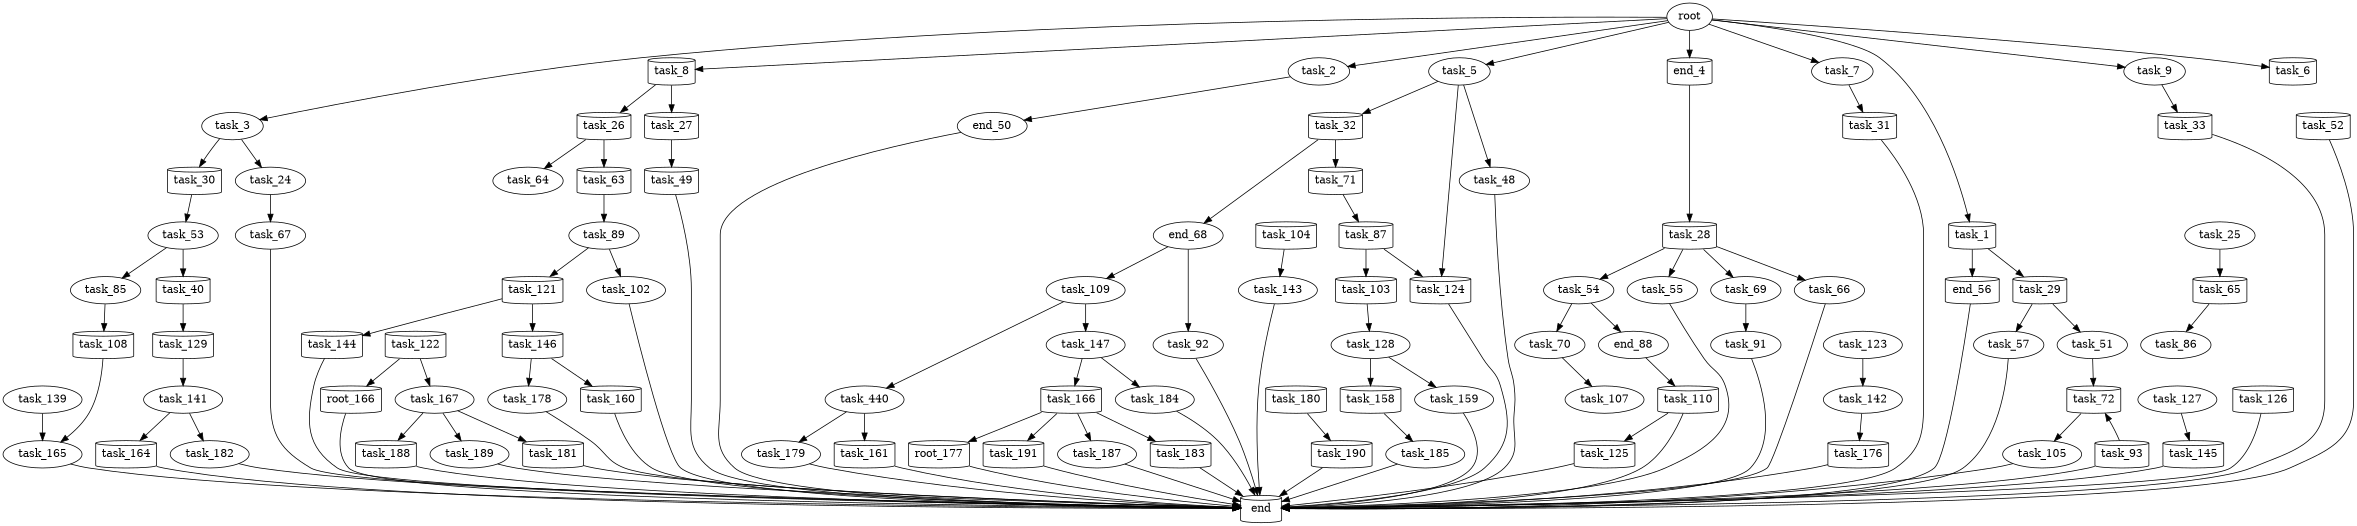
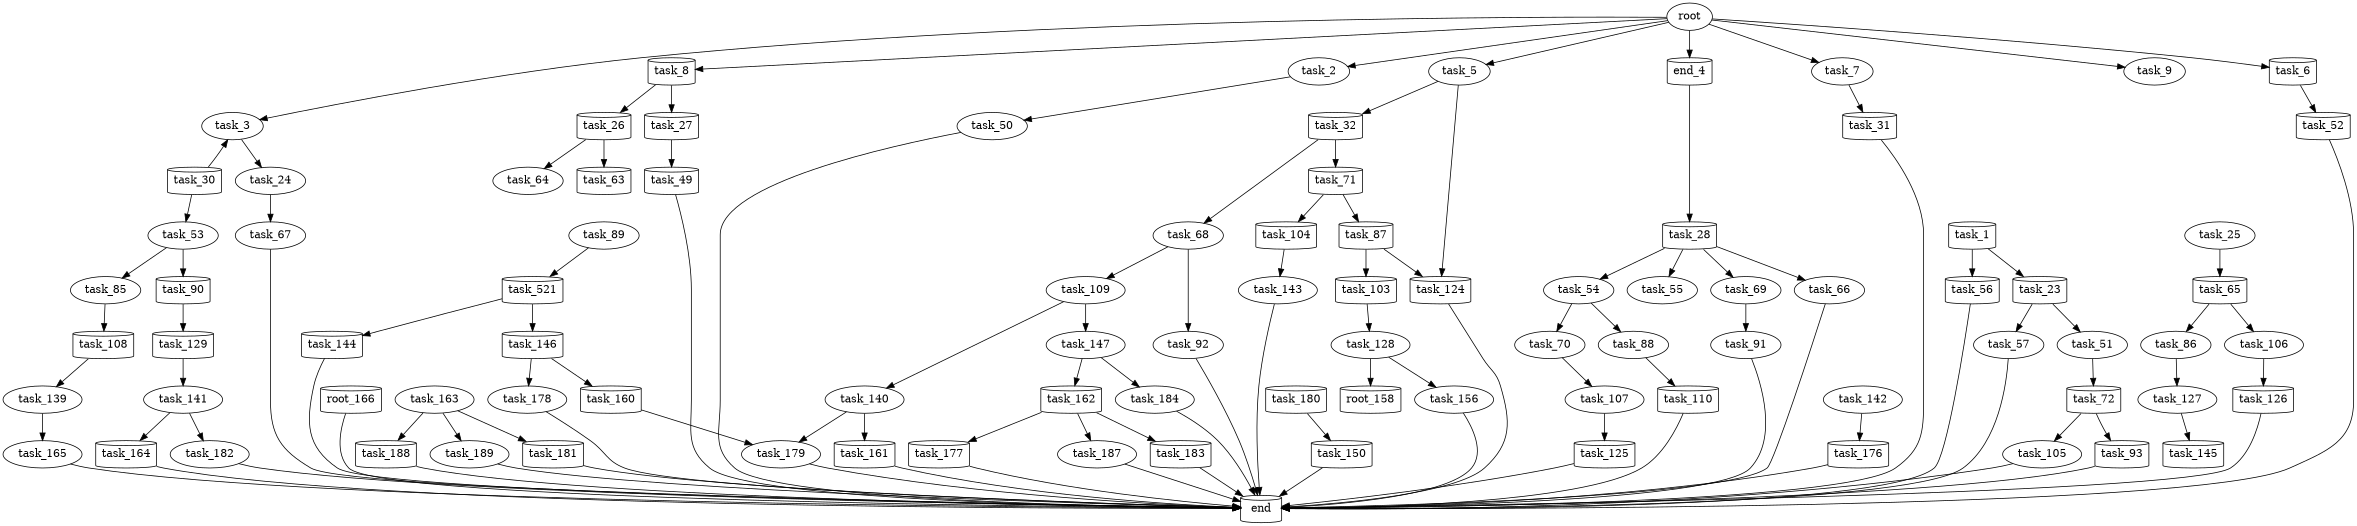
(1883, 61) -> none
none -> (2306, 95)
(992, 126) -> (992, 126)
(2185, 126) -> none
(211, 149) -> (216, 157)
(1494, 181) -> none
(604, 204) -> none
none -> (1313, 205)
(1188, 236) -> (1188, 236)
(183, 290) -> (183, 290)
(533, 290) -> (533, 290)
(626, 290) -> none
(1972, 290) -> (1972, 290)
(2040, 290) -> (2040, 290)
(416, 345) -> none
(1633, 345) -> (1633, 345)
(1863, 345) -> none
none -> (2264, 345)
none -> (2176, 369)
(435, 400) -> (435, 400)
(865, 400) -> (865, 400)
(1071, 400) -> (1071, 400)
(1371, 400) -> (1371, 400)
(1454, 400) -> (1454, 400)
(94, 402) -> (75, 370)
(1650, 425) -> (1605, 423)
(2115, 430) -> (2101, 424)
(939, 454) -> (939, 454)
(1013, 454) -> none
(1342, 454) -> (1342, 454)
(1425, 454) -> none
(1629, 479) -> none
(908, 498) -> (696, 427)
(1727, 499) -> none
